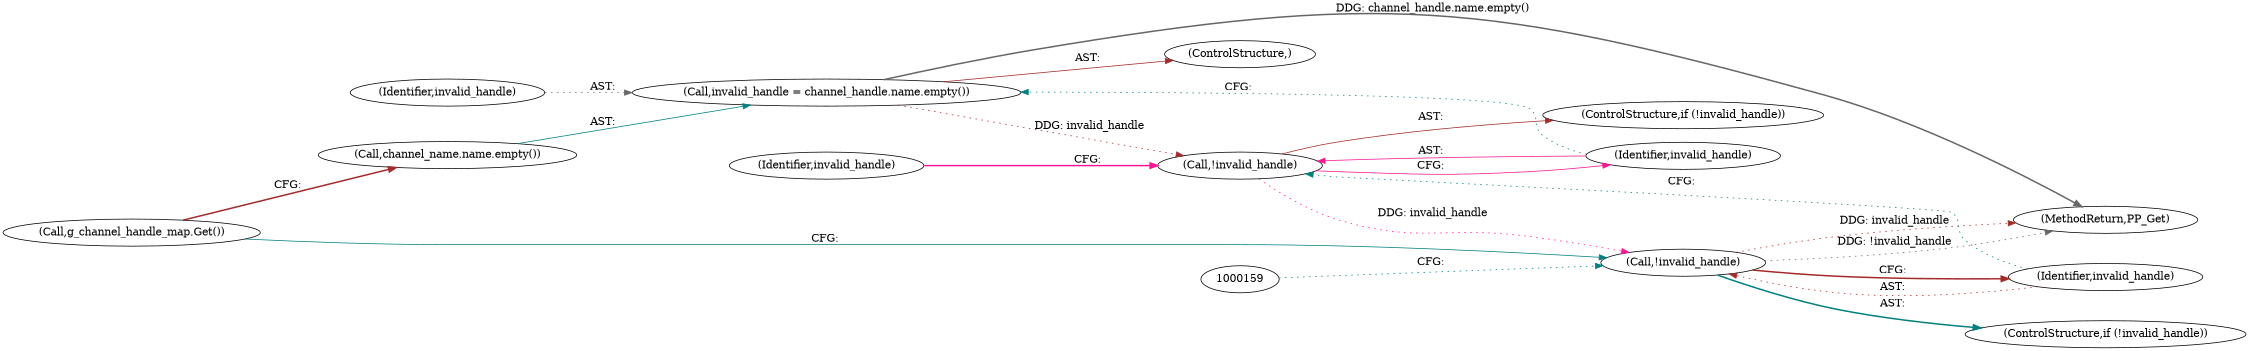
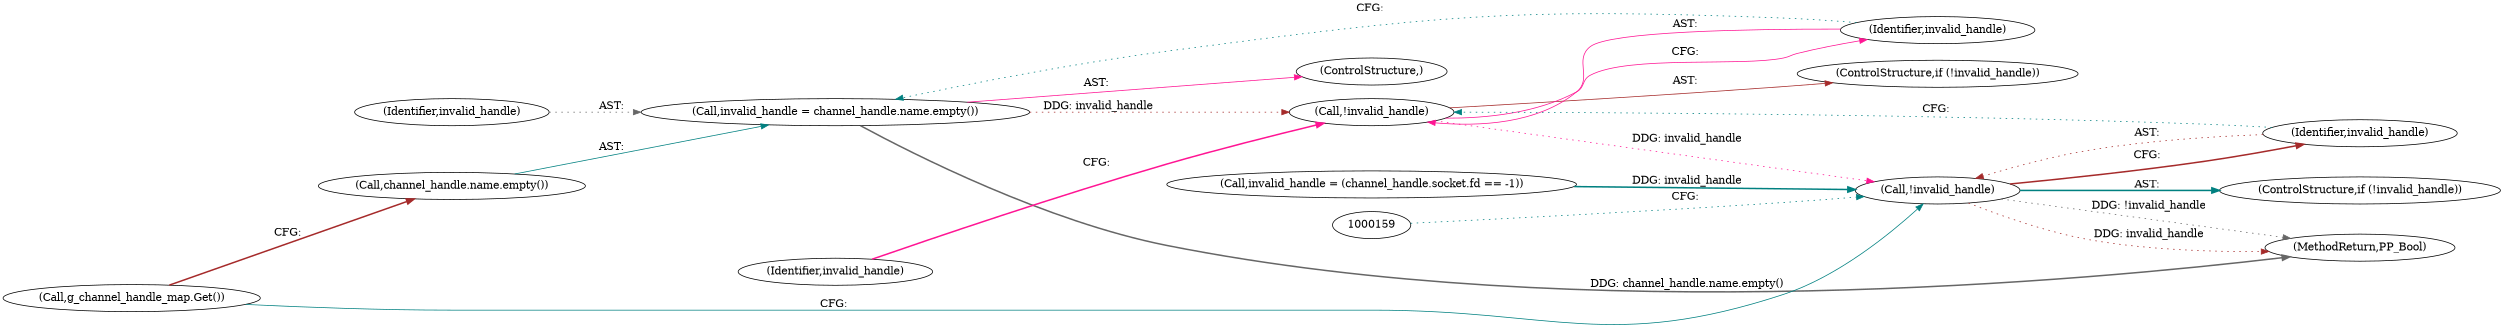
(1055, 71) -> (1131, 90)
(447, 155) -> (452, 186)
none -> (1372, 184)
(2106, 220) -> (2360, 248)
